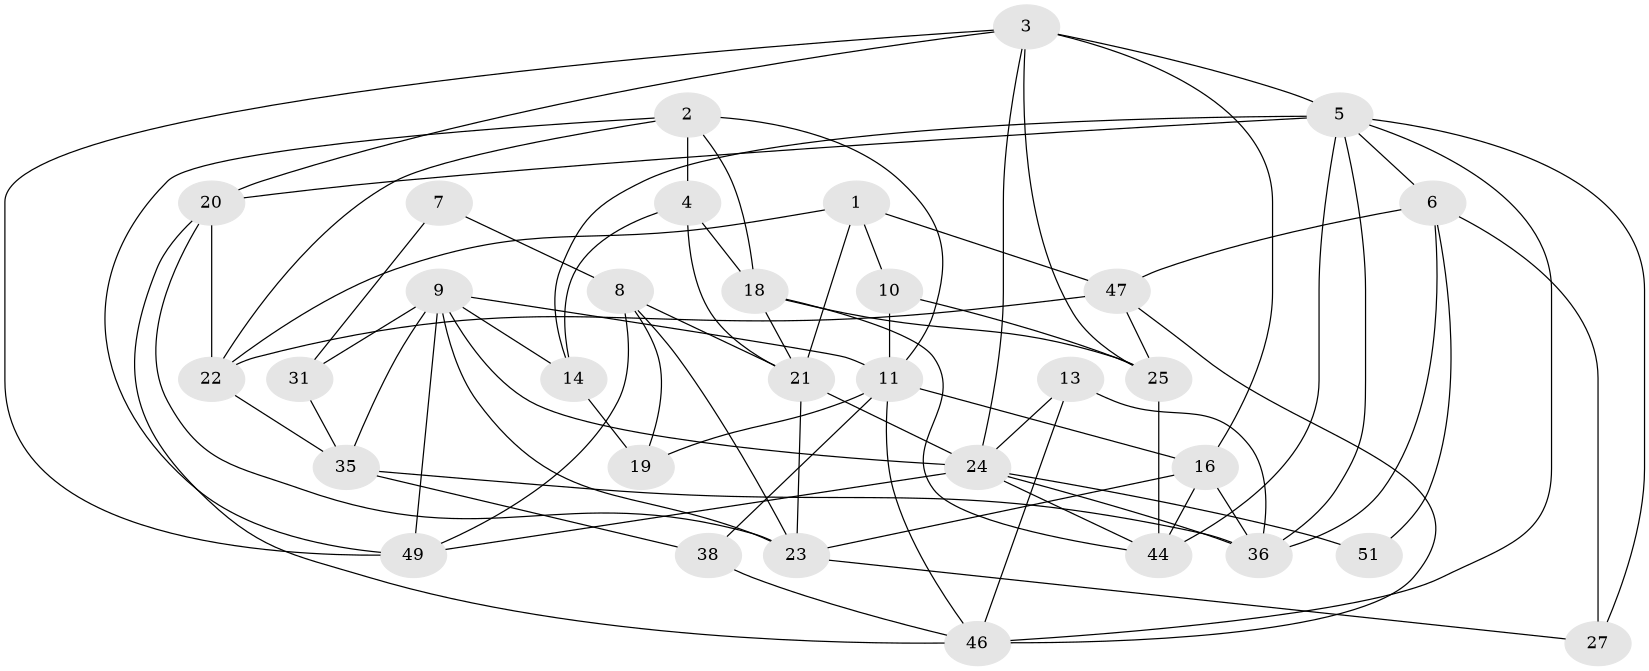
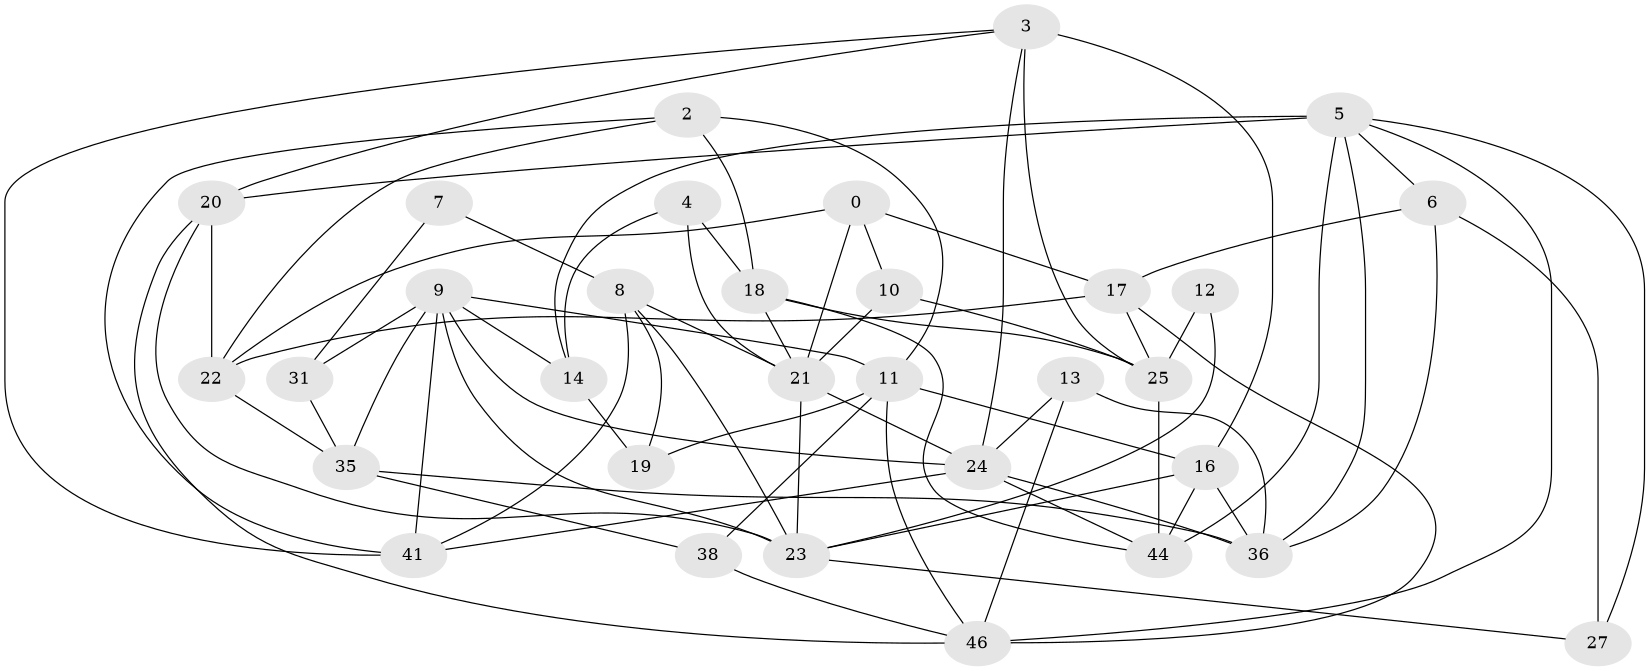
(1187, 64) -> none
(688, 149) -> none
(857, 203) -> (857, 203)
(1117, 291) -> (1117, 291)
none -> (1205, 291)
(890, 339) -> (846, 335)
(414, 556) -> (414, 556)
(1369, 556) -> none
